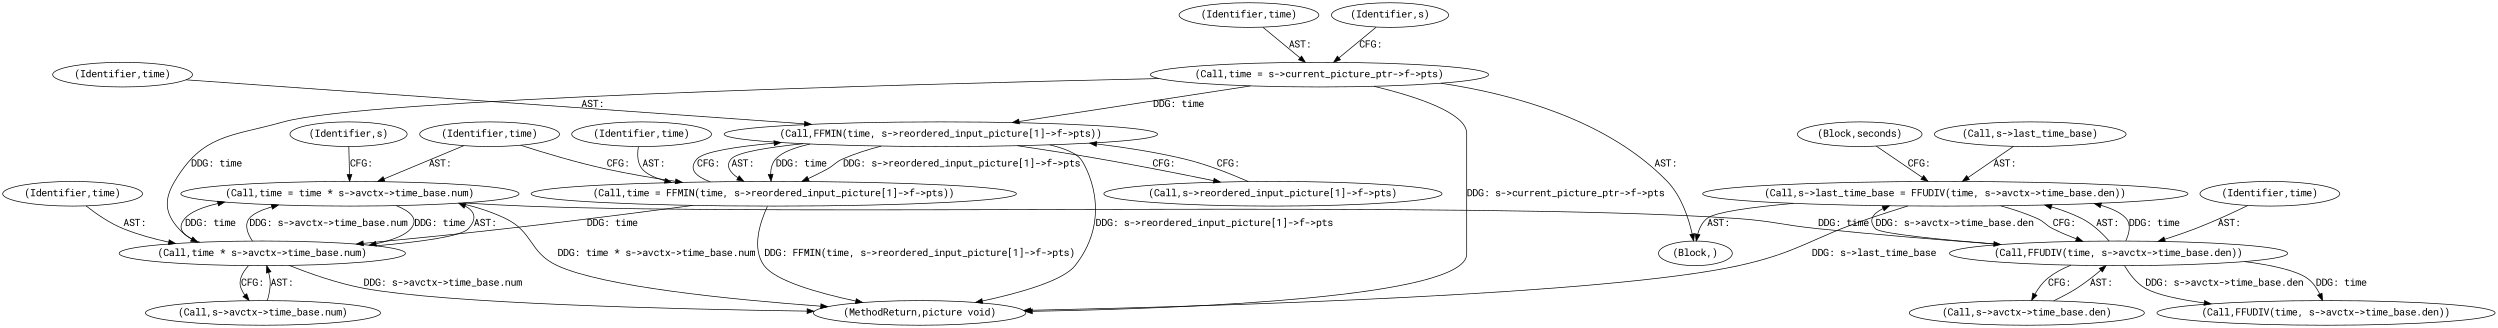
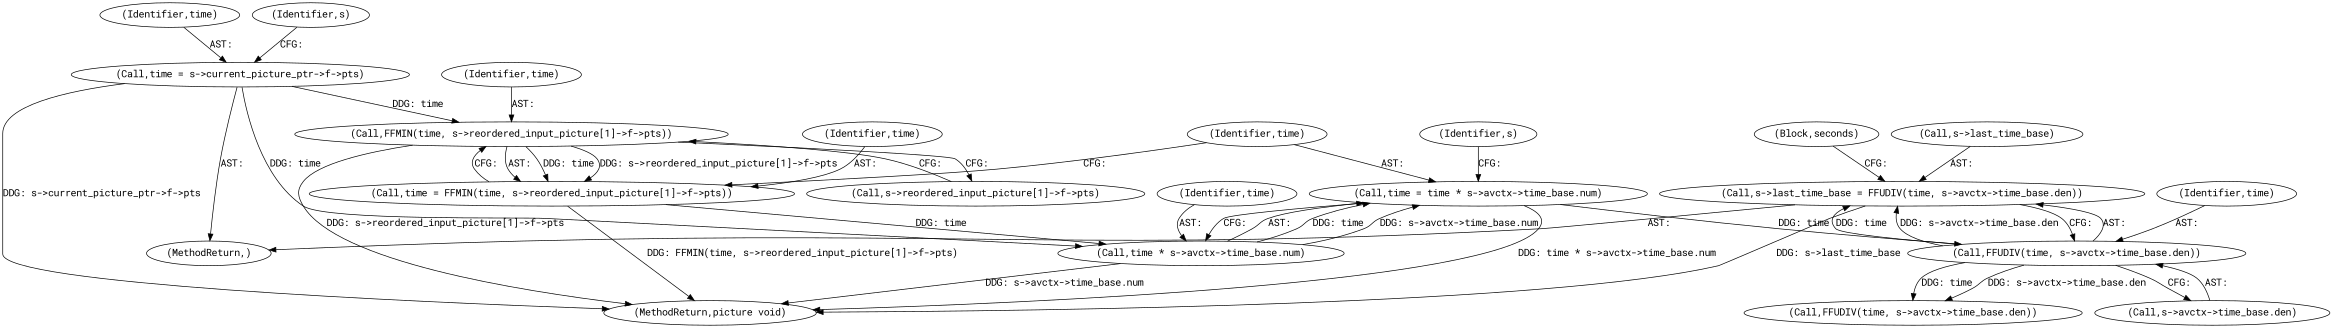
(440, 224) -> (1238, 224)
(1695, 253) -> (209, 253)
(263, 313) -> none
